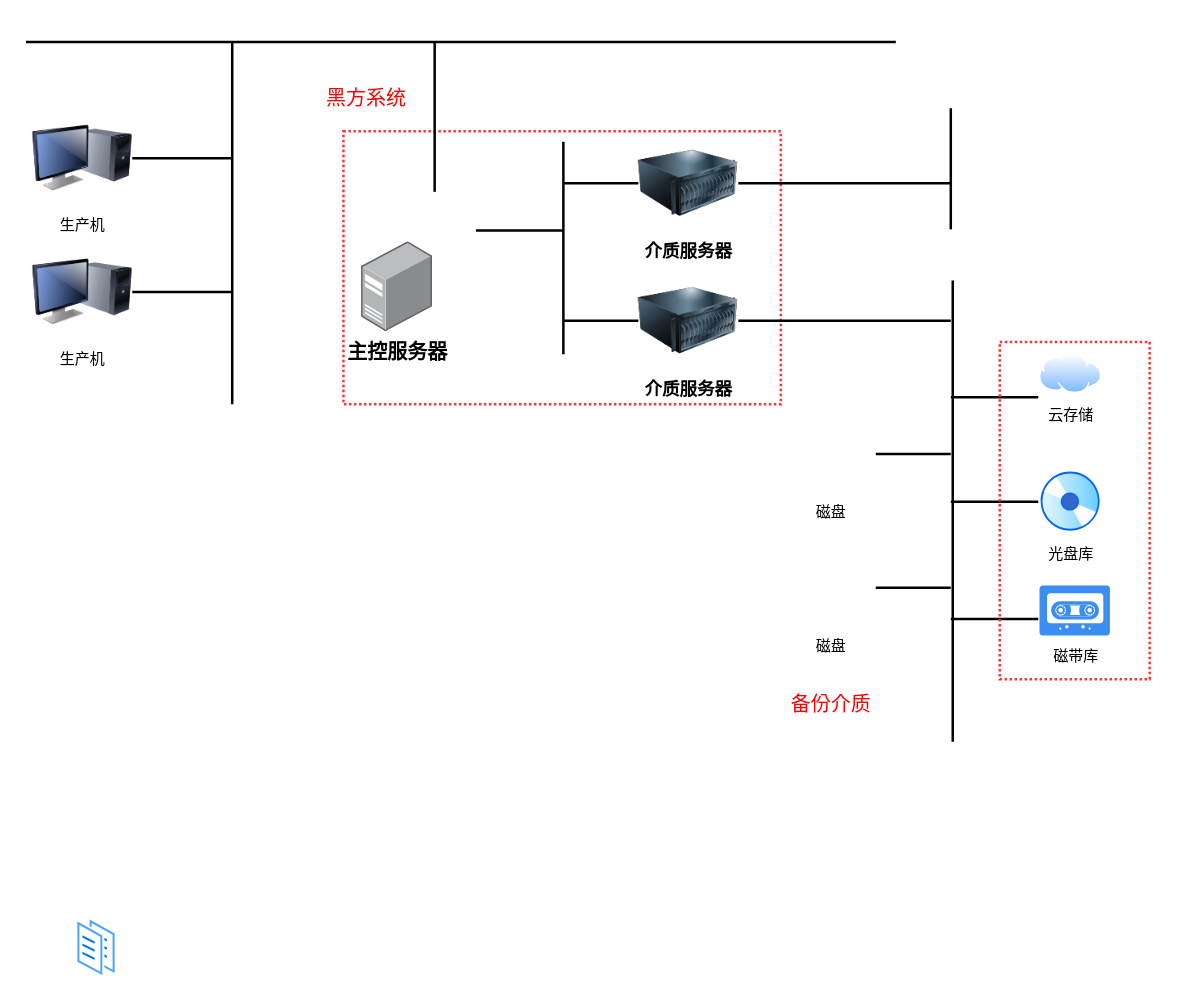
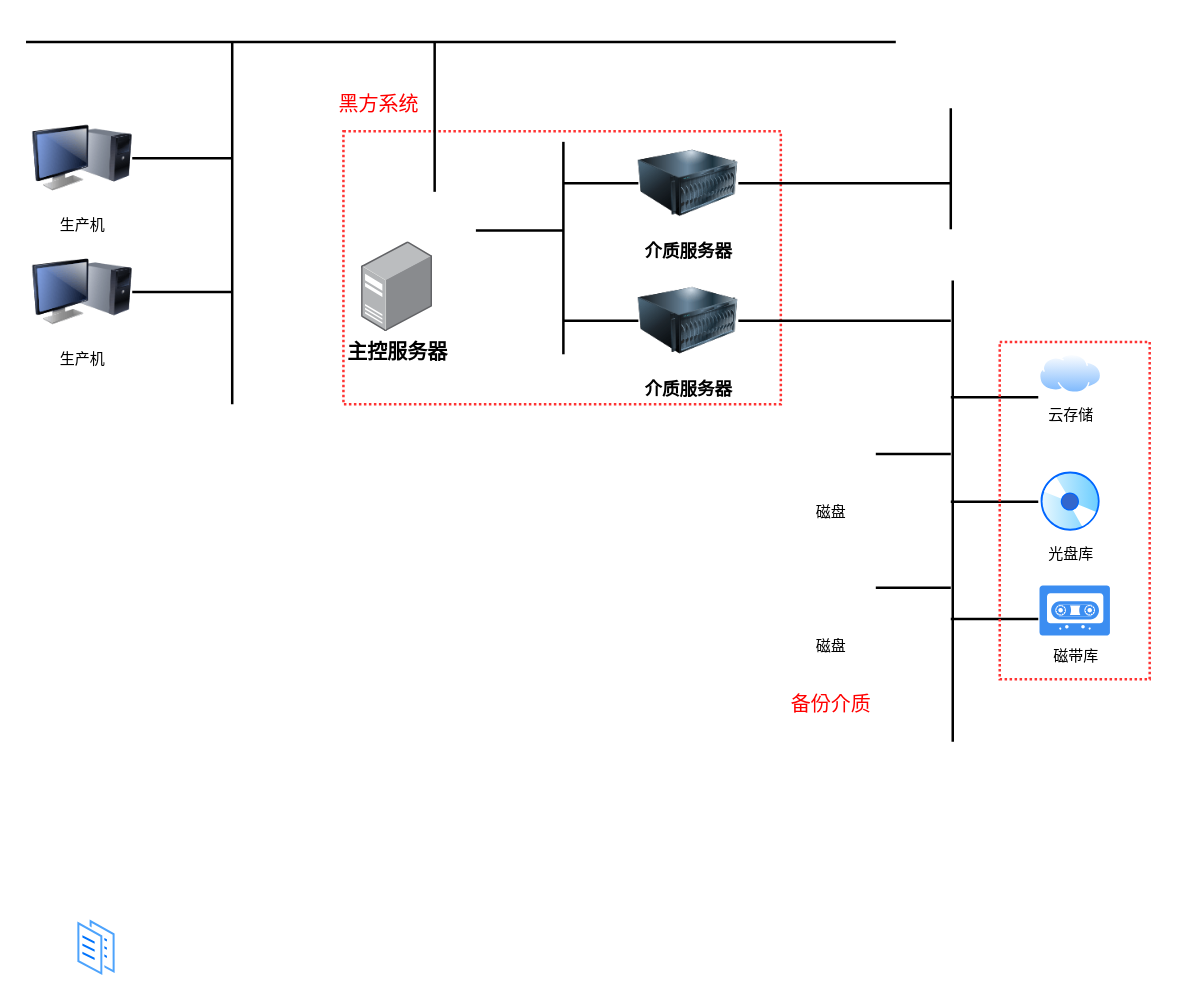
(366, 98) -> (378, 104)
